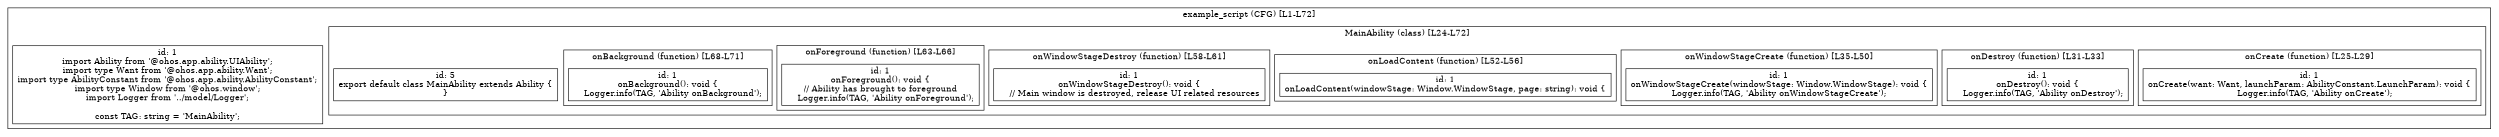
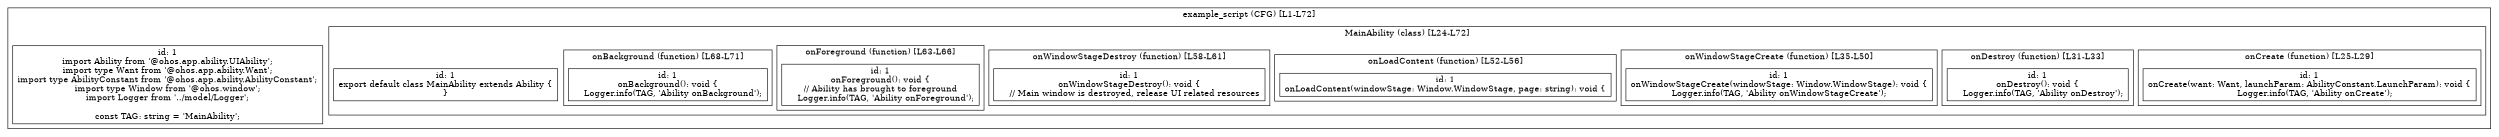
(446, 85) -> (446, 85)
